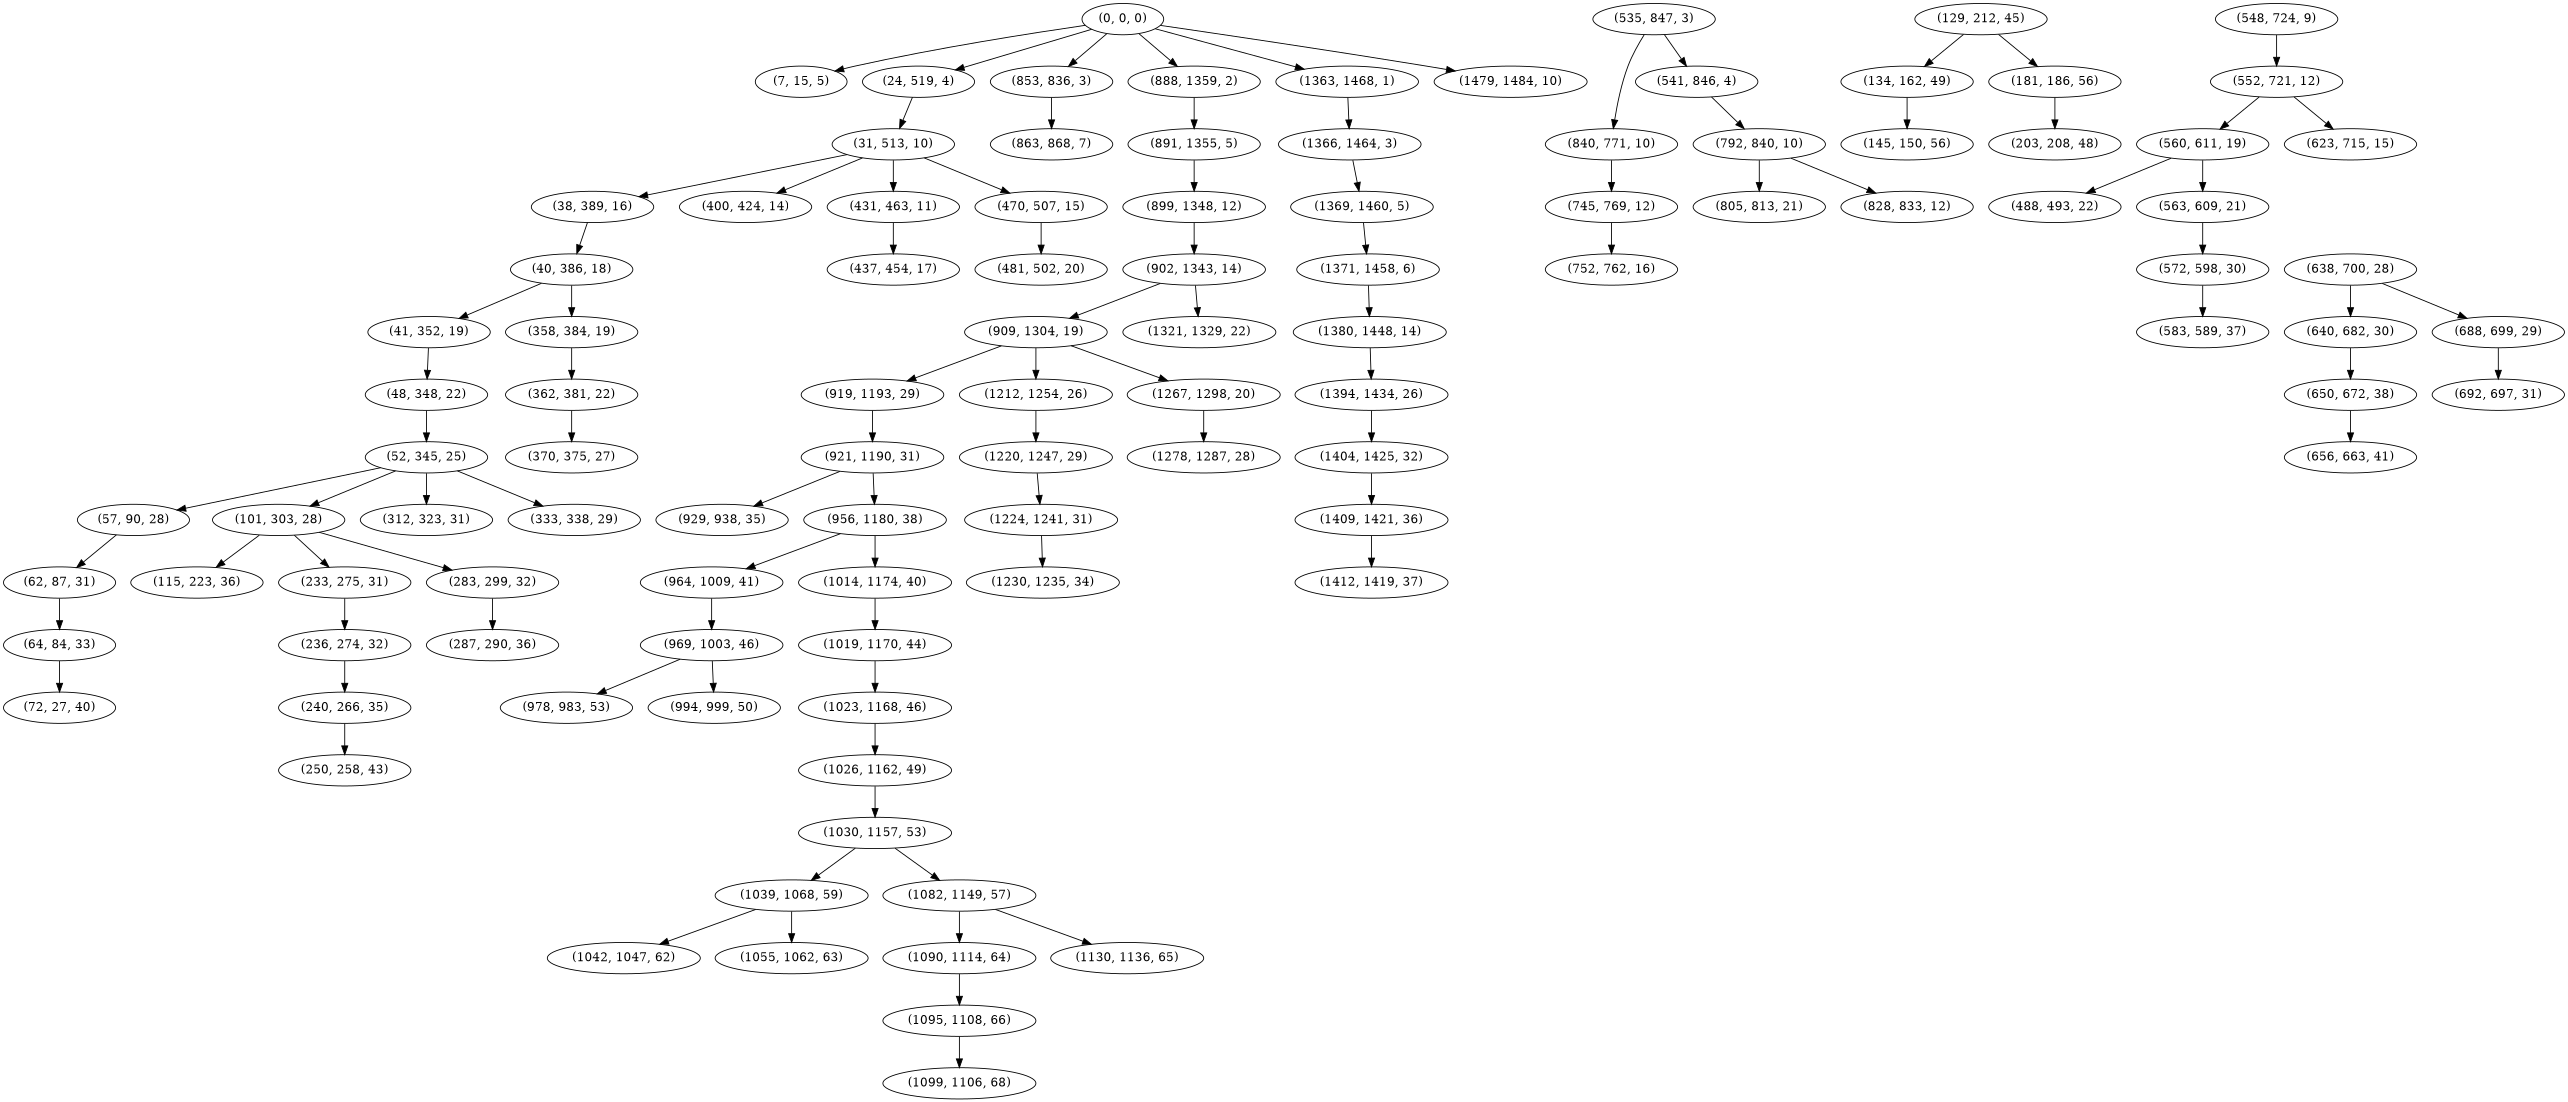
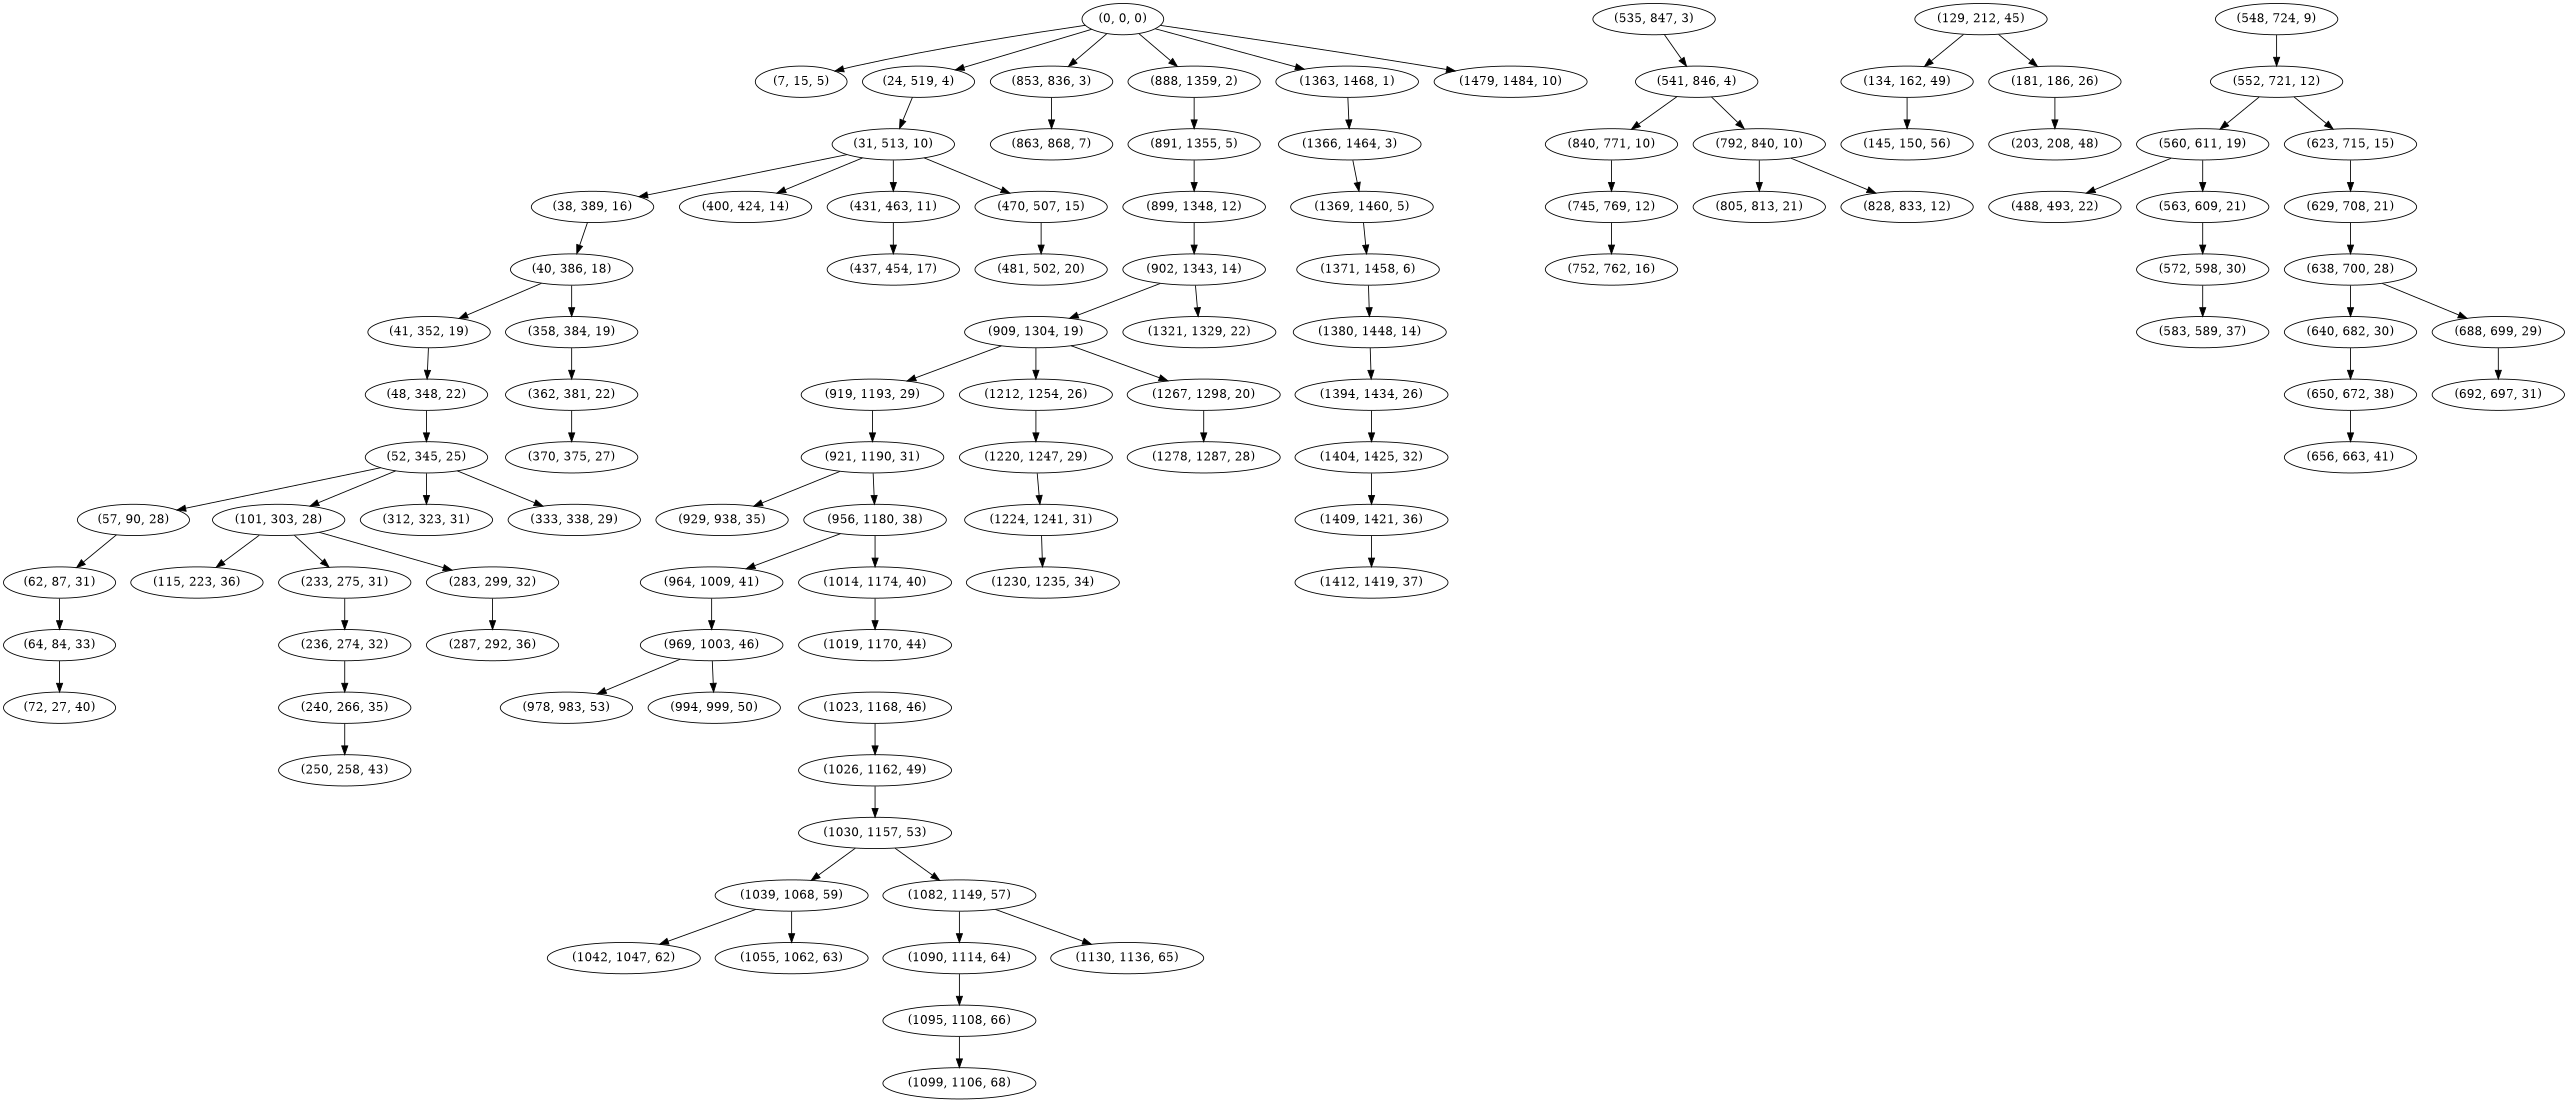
(1625, 76) -> (1658, 110)
(2055, 82) -> (2055, 82)
none -> (2351, 207)
(493, 645) -> (493, 645)
(875, 672) -> none
